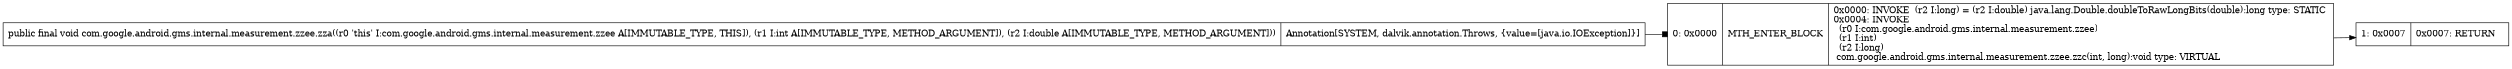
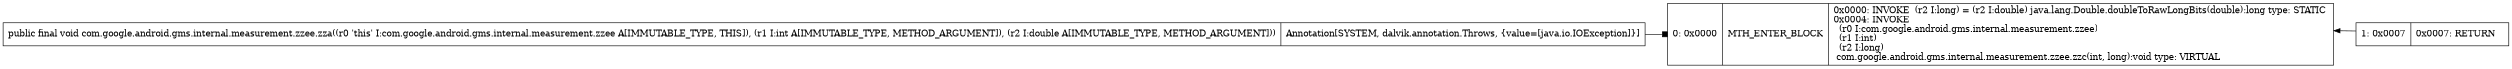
(2342, 38) -> (2348, 31)
